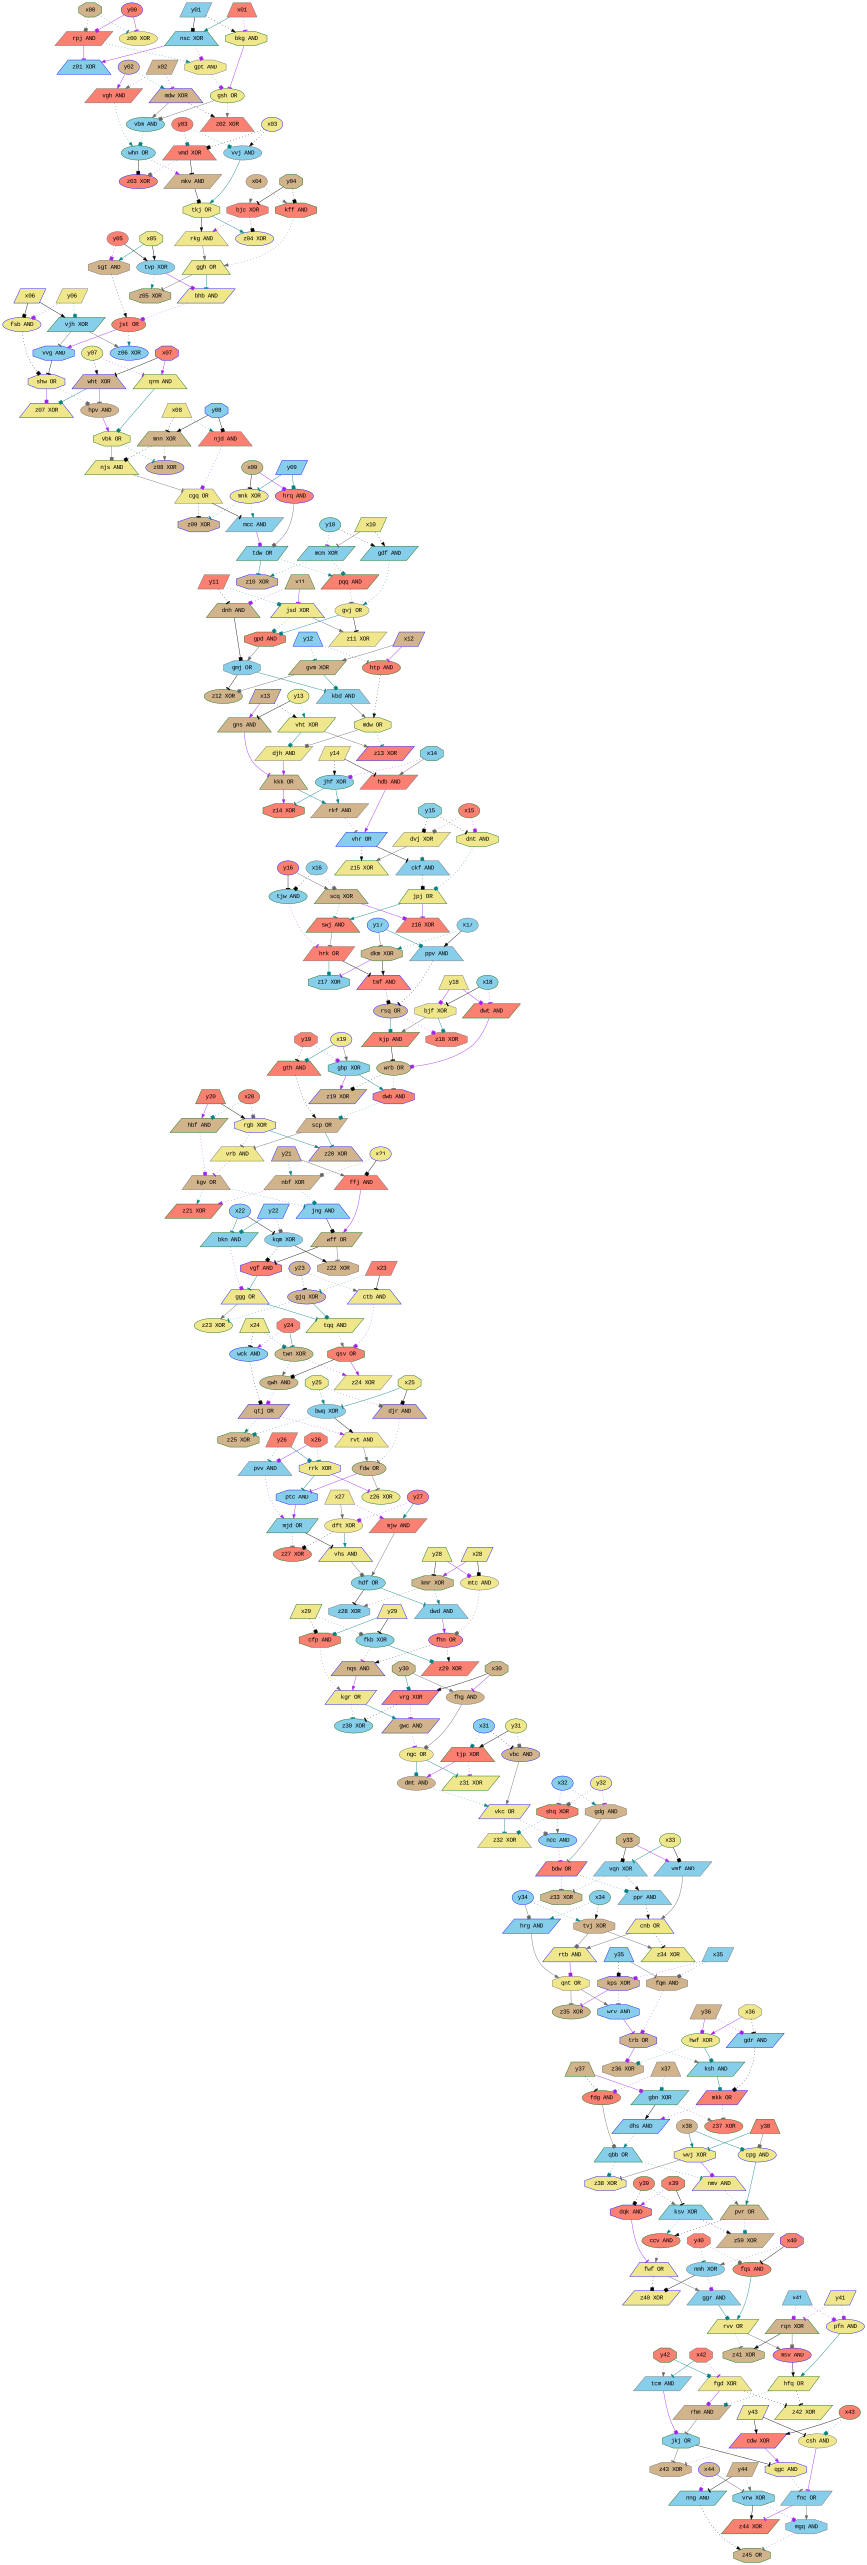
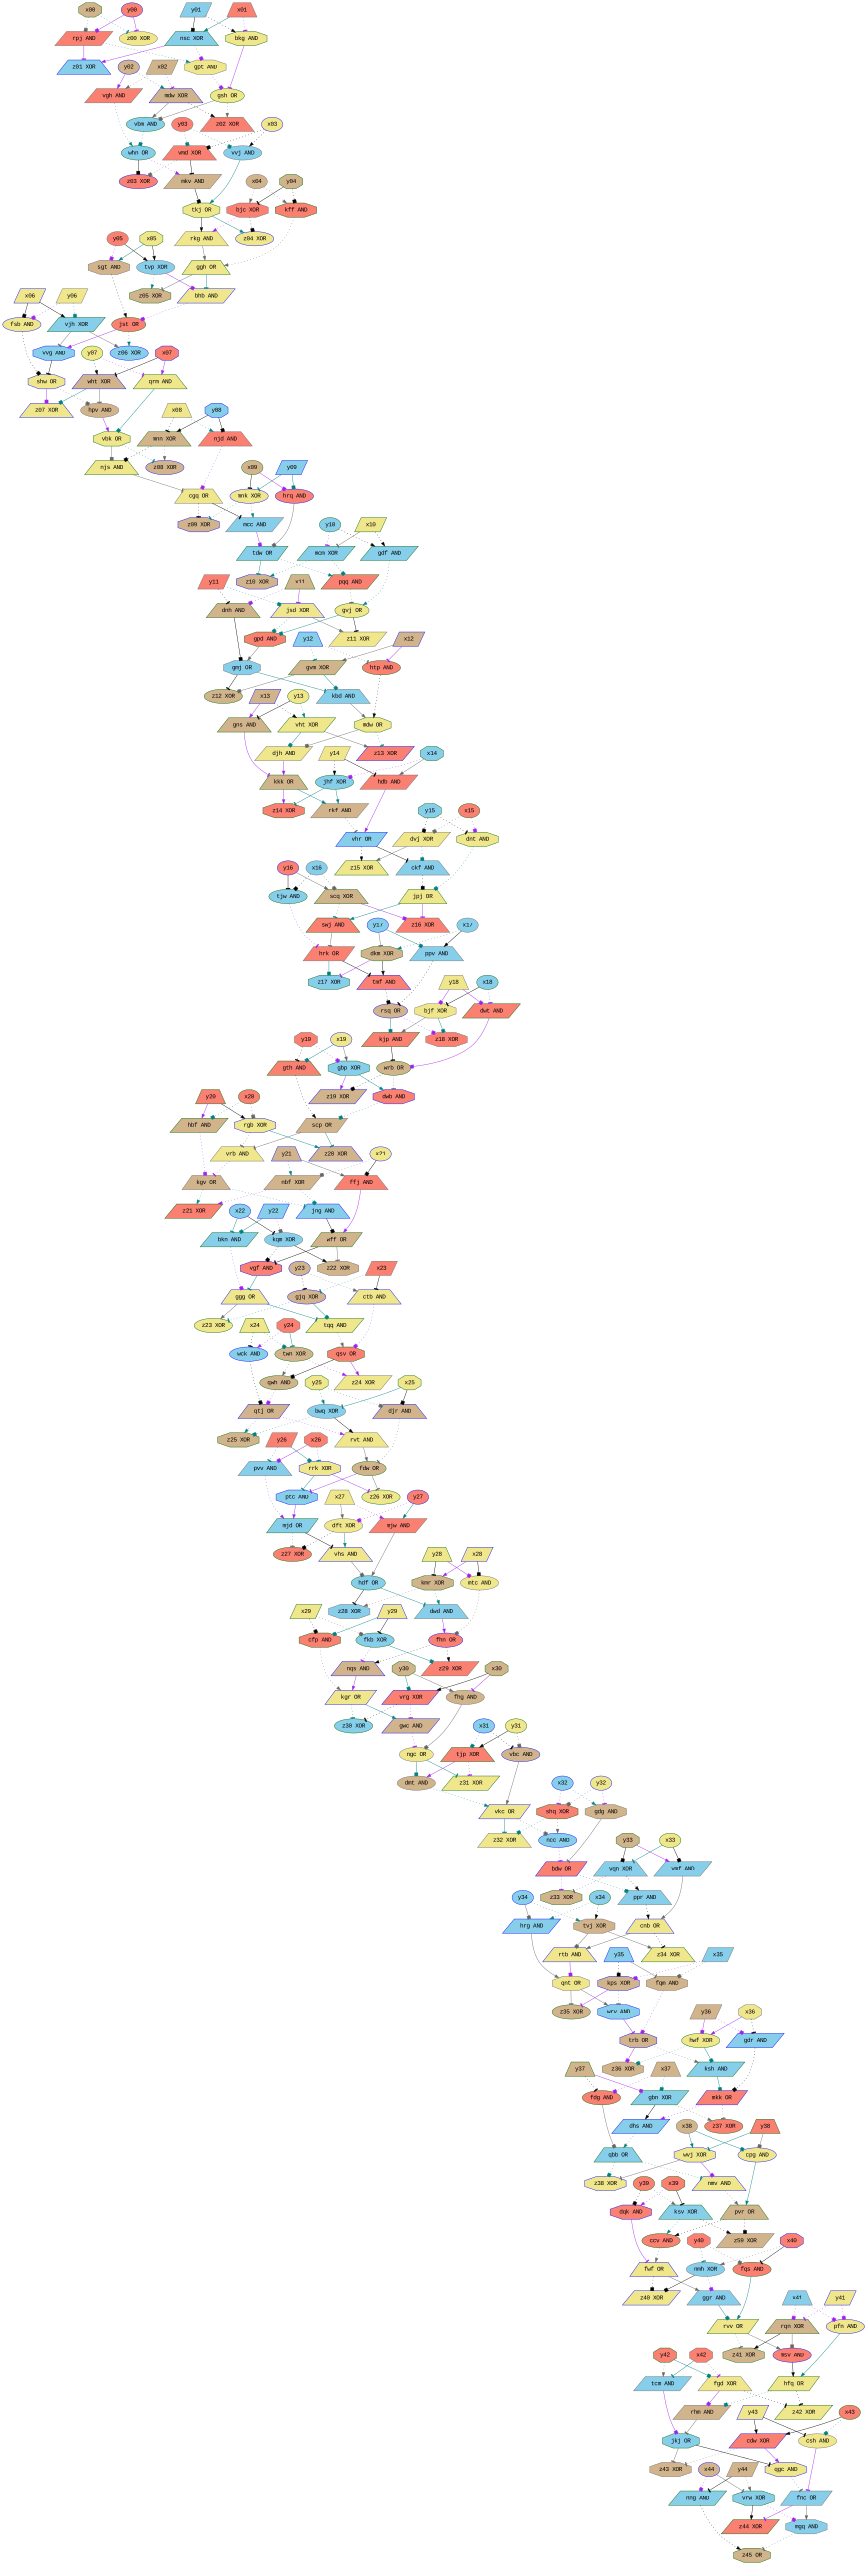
(352, 611) -> (352, 611)
(745, 2224) -> (745, 2224)
